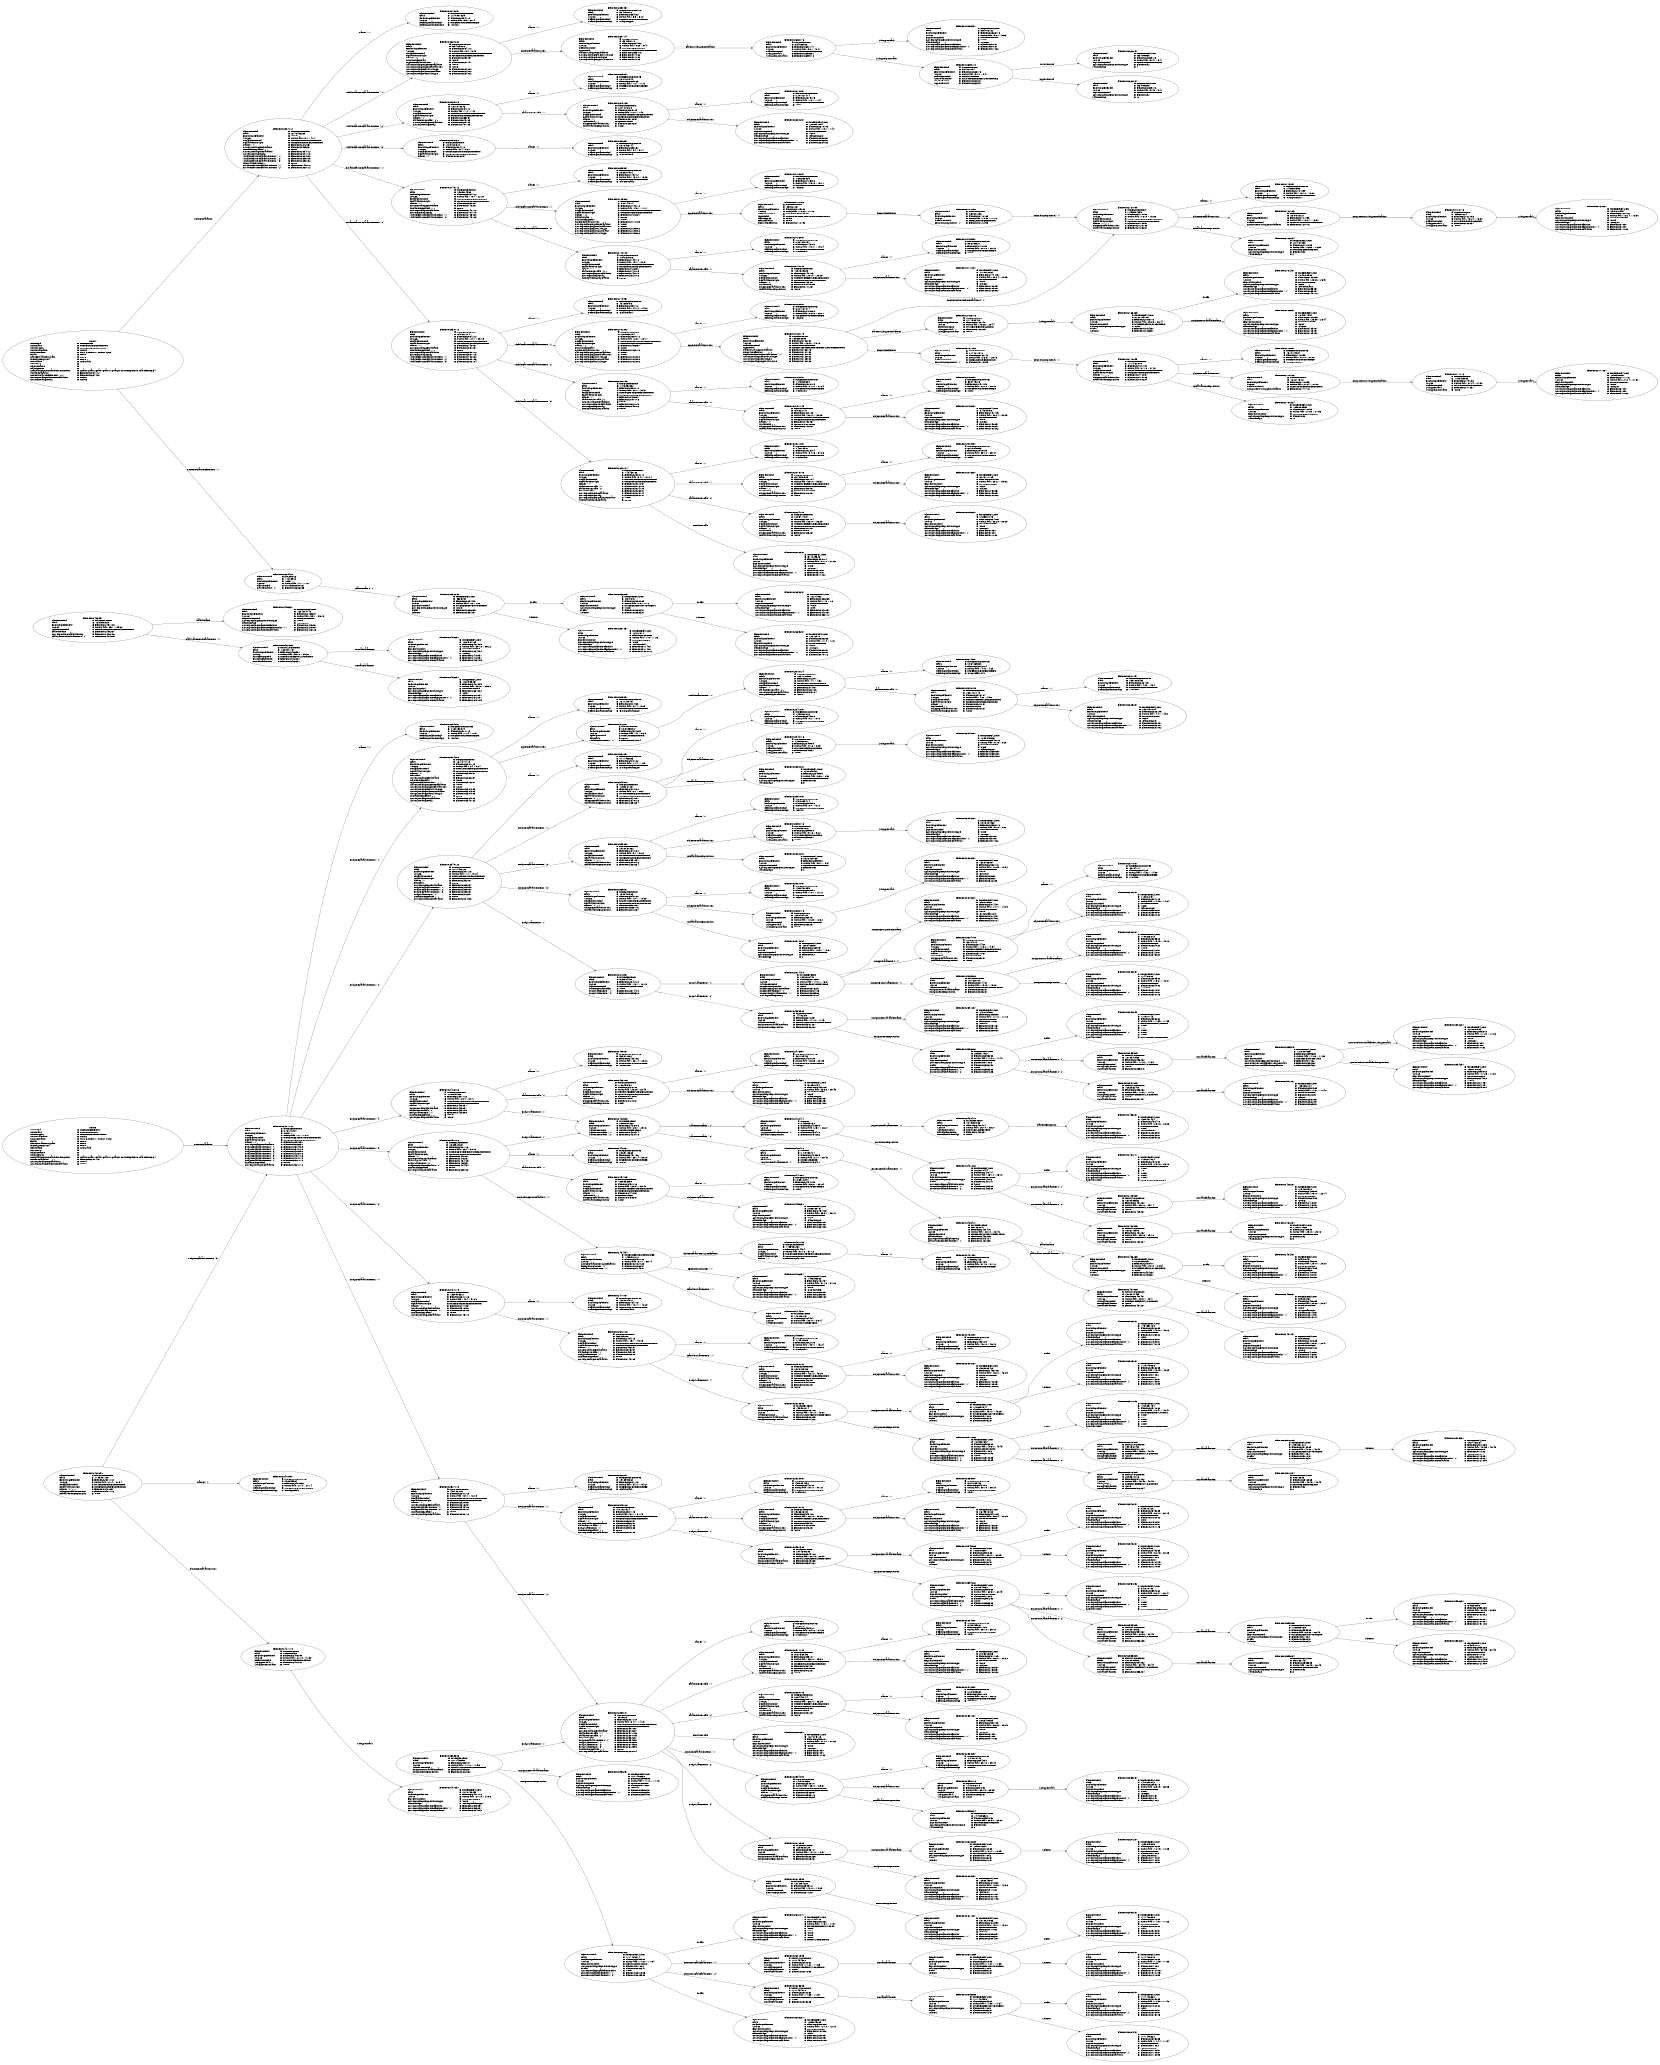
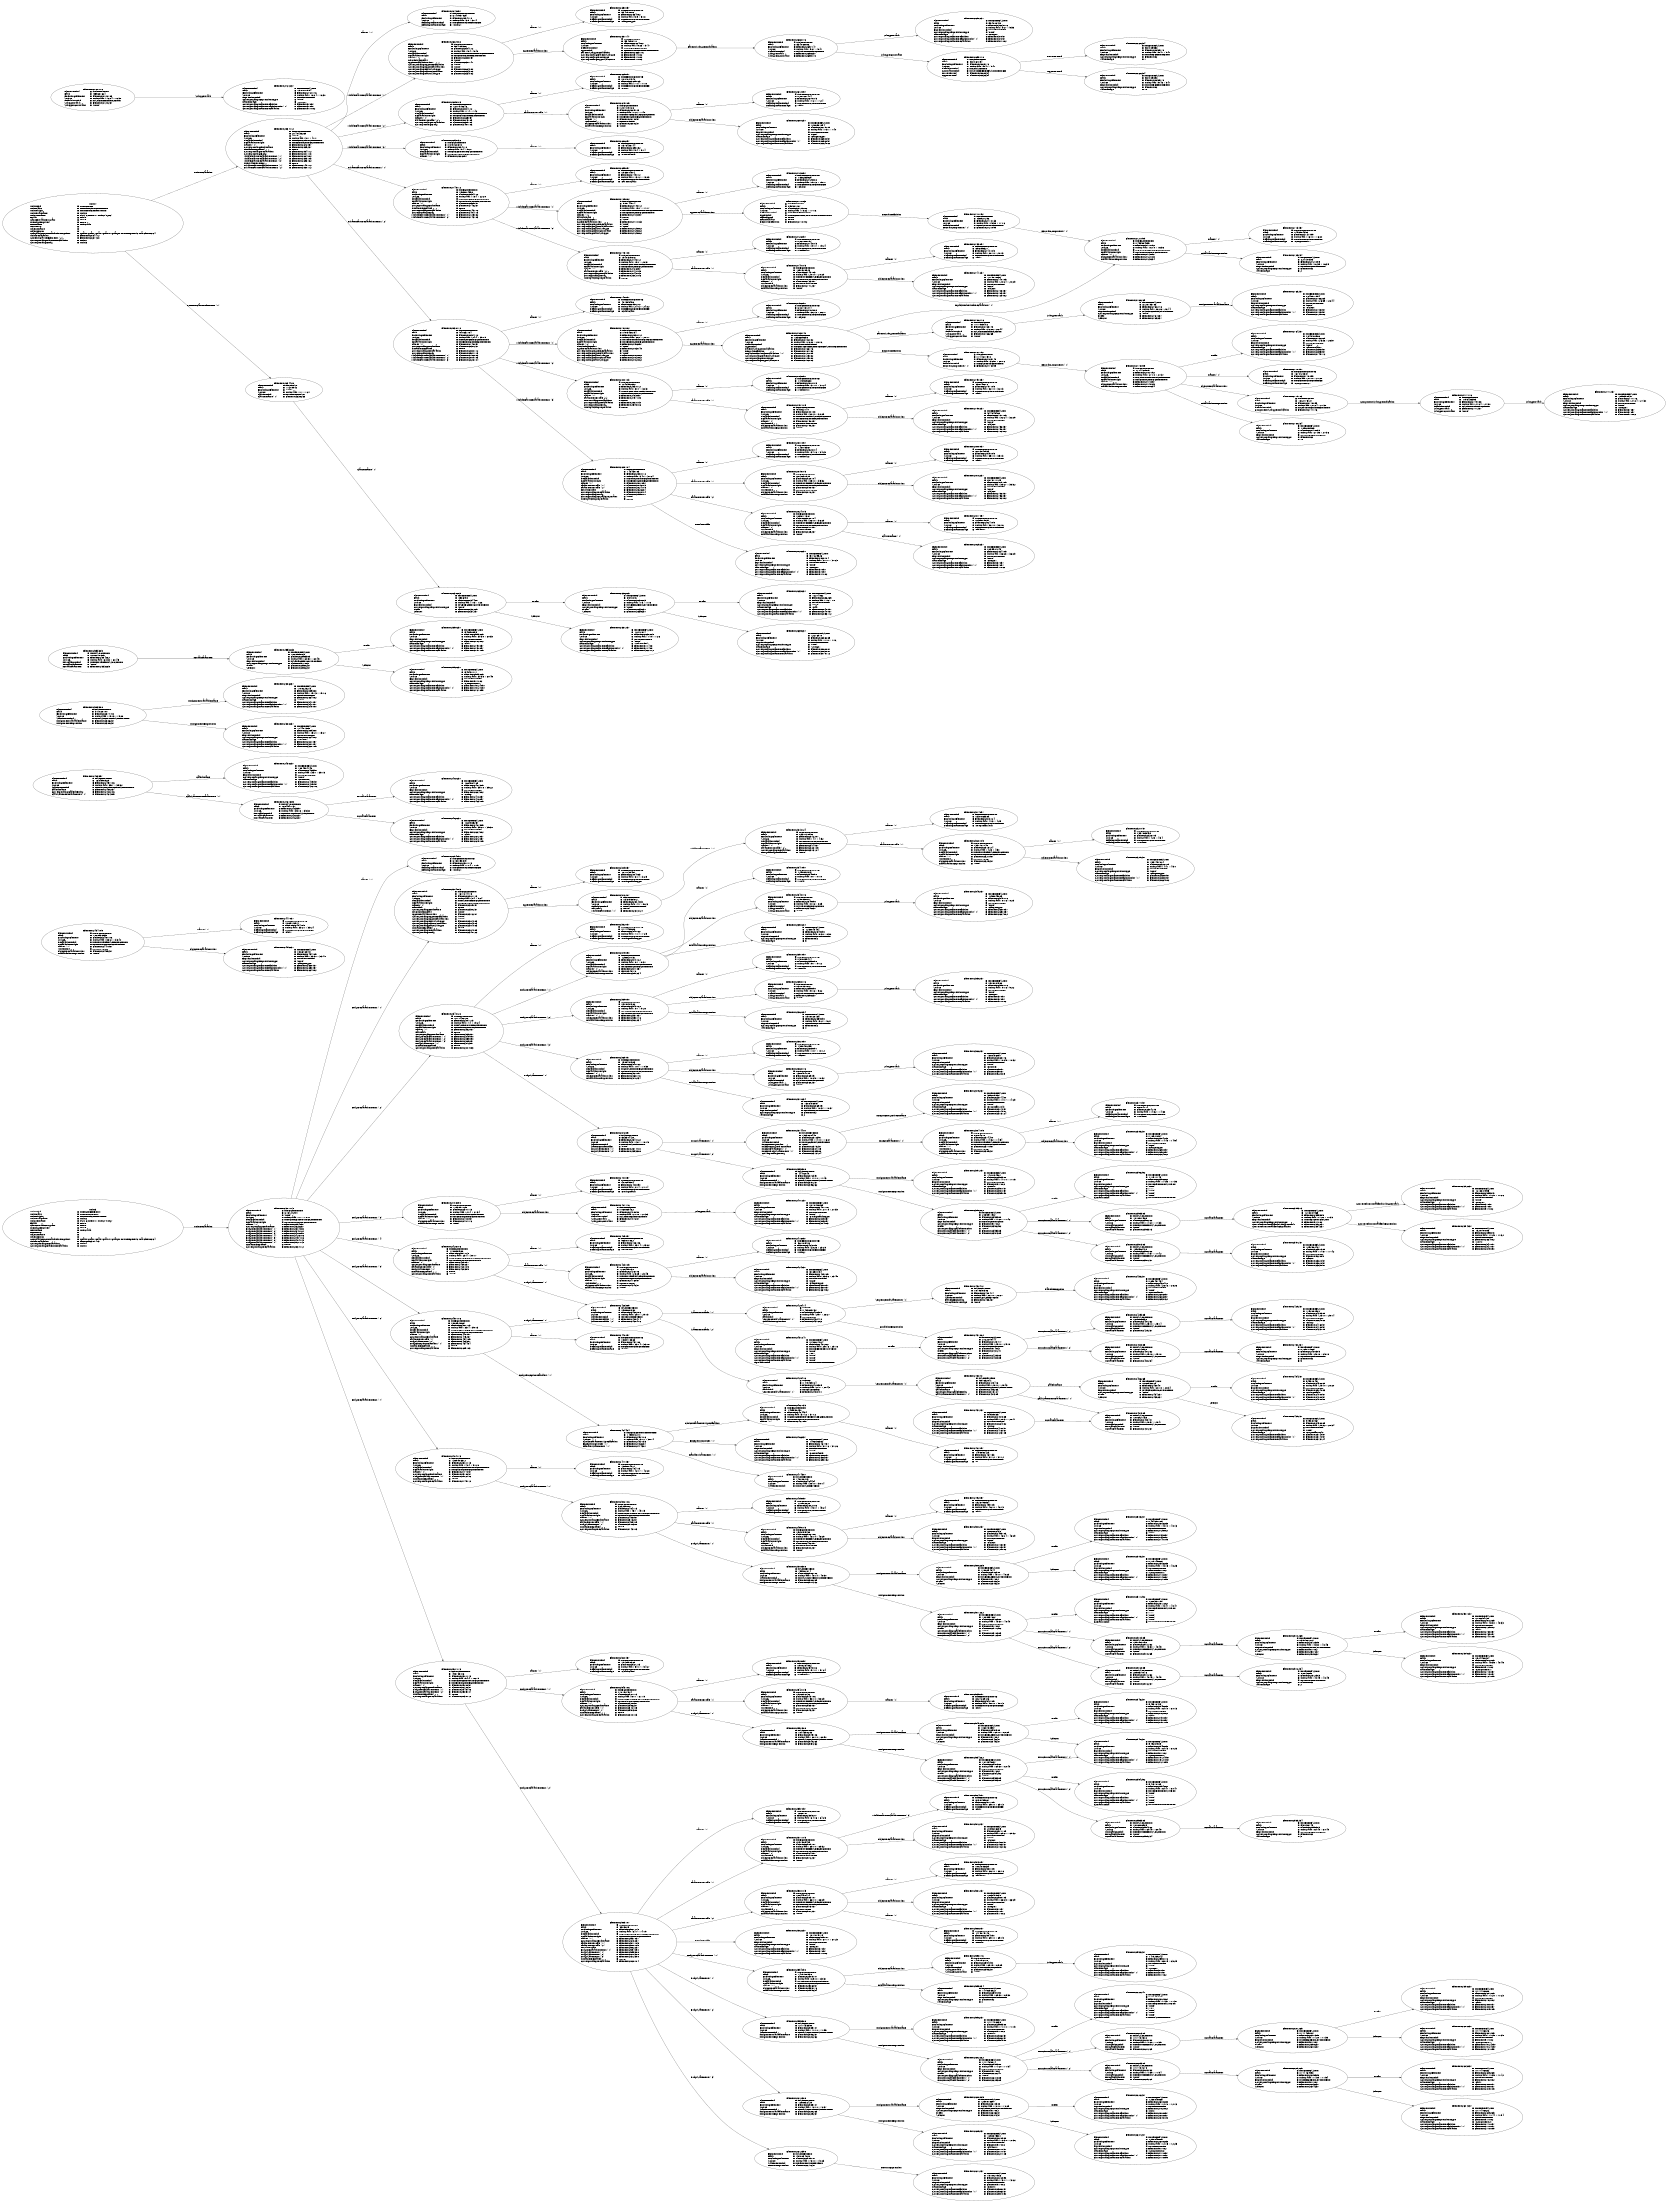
(1285, 218) -> none
(1202, 303) -> (1210, 360)
(887, 523) -> (891, 536)
none -> (974, 523)
(629, 800) -> (629, 971)
(878, 984) -> none
(537, 1173) -> none
(1042, 1173) -> (888, 1348)
(1203, 1318) -> (1062, 1421)
(184, 1321) -> (371, 1220)
(701, 1356) -> (702, 1523)
(810, 1481) -> (808, 1663)
(966, 1519) -> none
(1050, 1614) -> (1051, 1760)
none -> (1462, 1625)
(887, 1639) -> (891, 1815)
(528, 1749) -> (711, 1993)
(883, 1773) -> (889, 1920)
(696, 2000) -> (1051, 2106)
